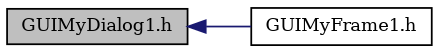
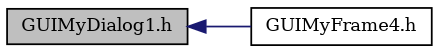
(342, 27) -> (342, 27)
